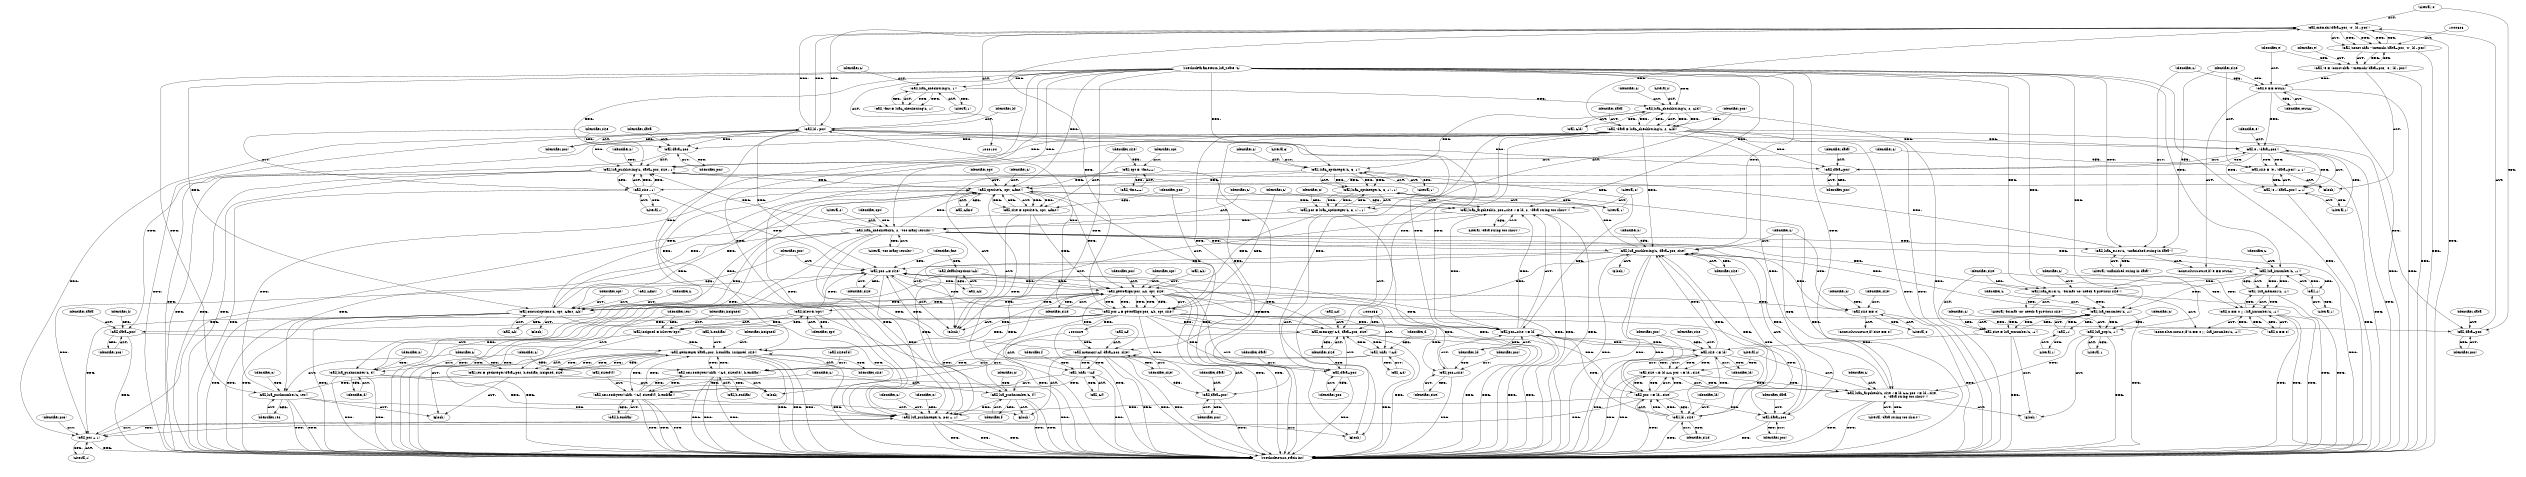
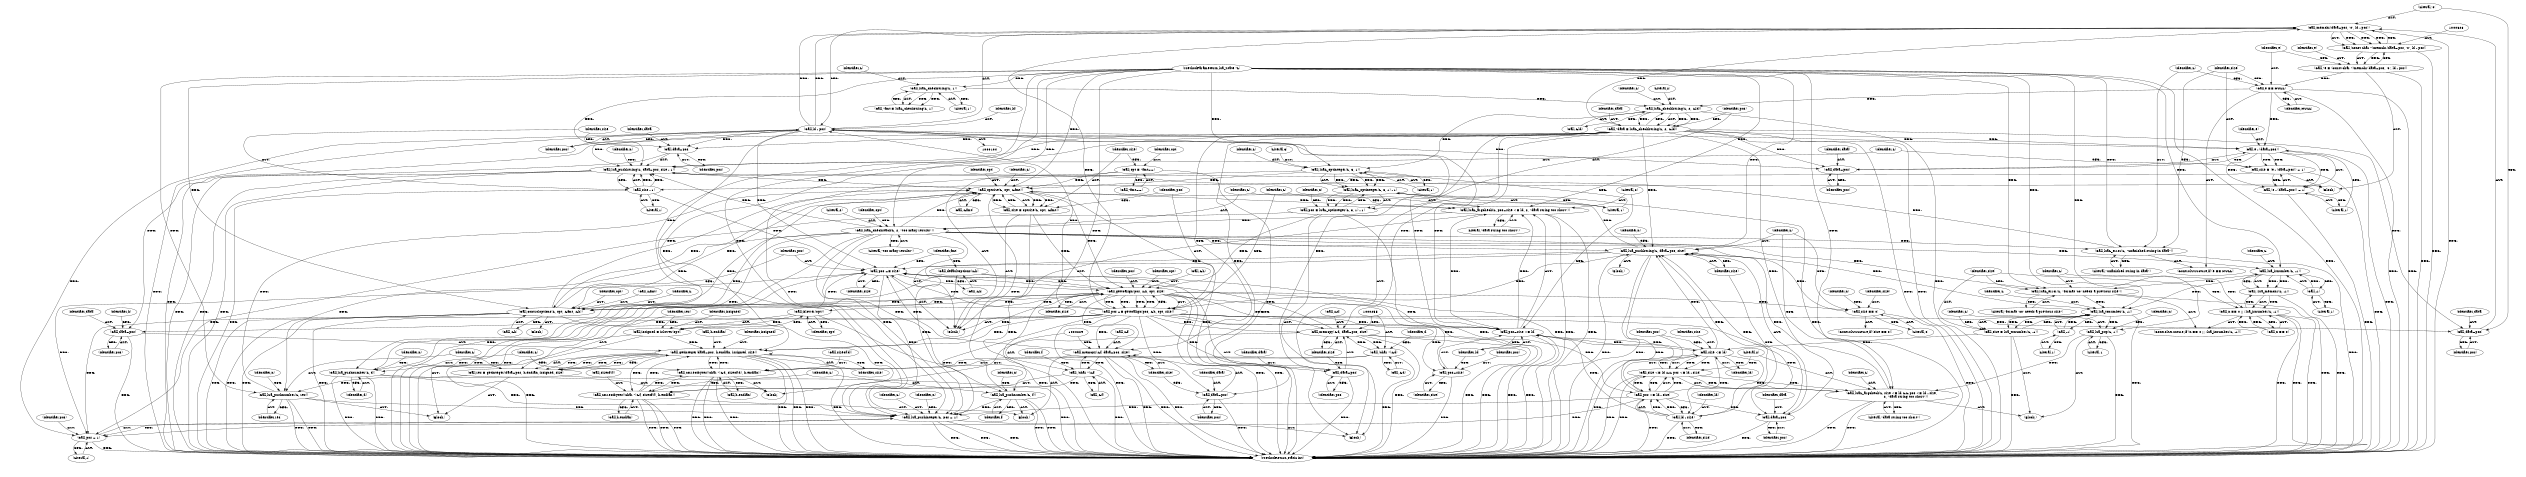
(1475, 70) -> (1976, 94)
(923, 82) -> (909, 132)
(1201, 241) -> (1201, 241)
(1102, 321) -> (1099, 328)
